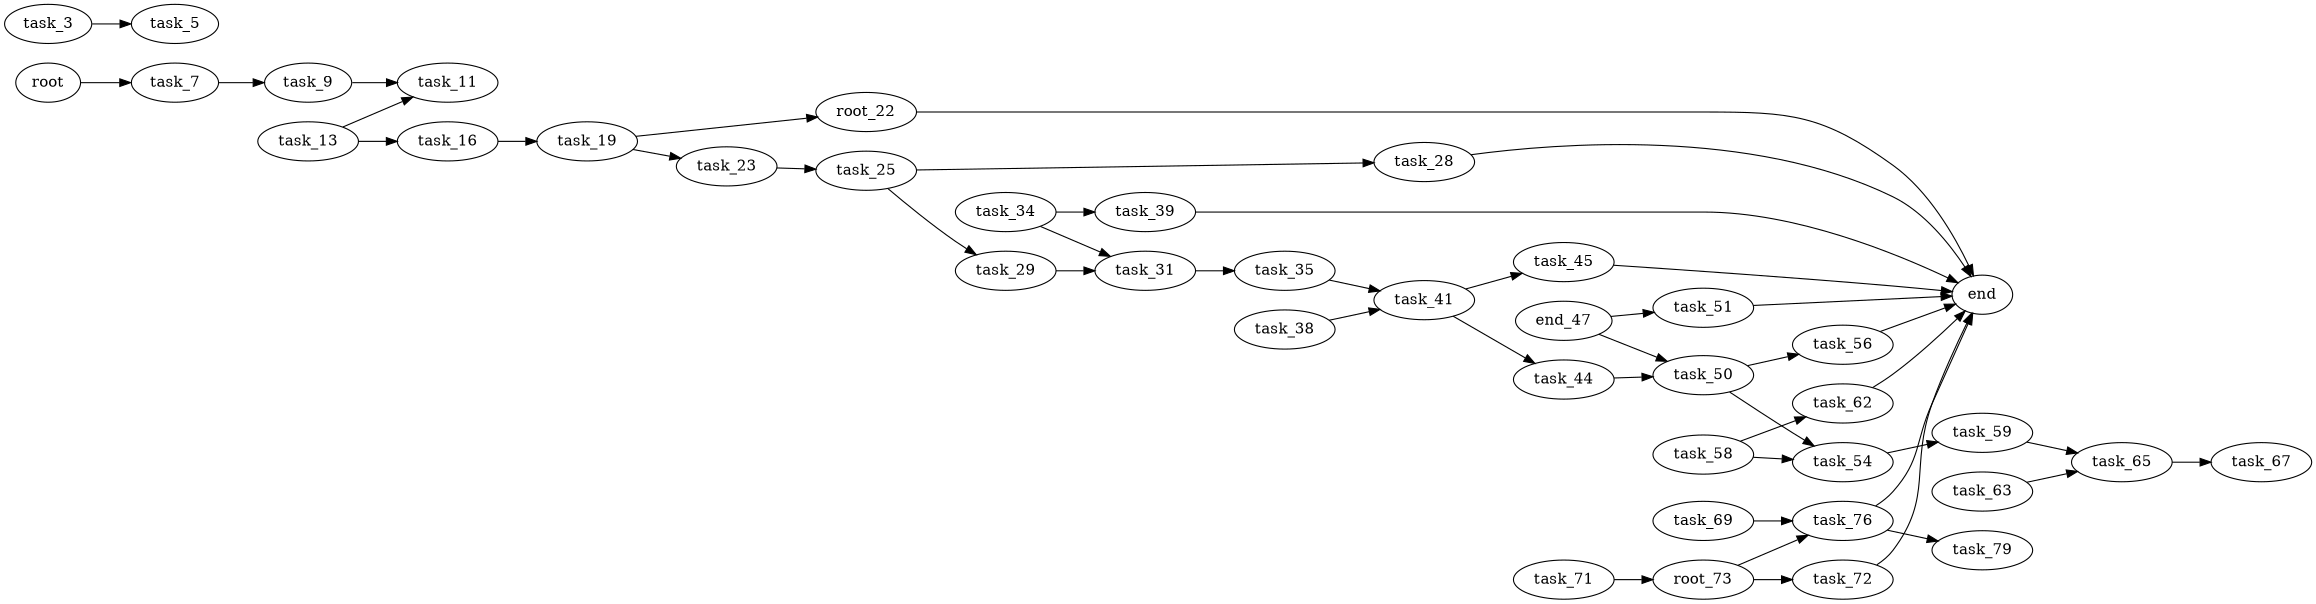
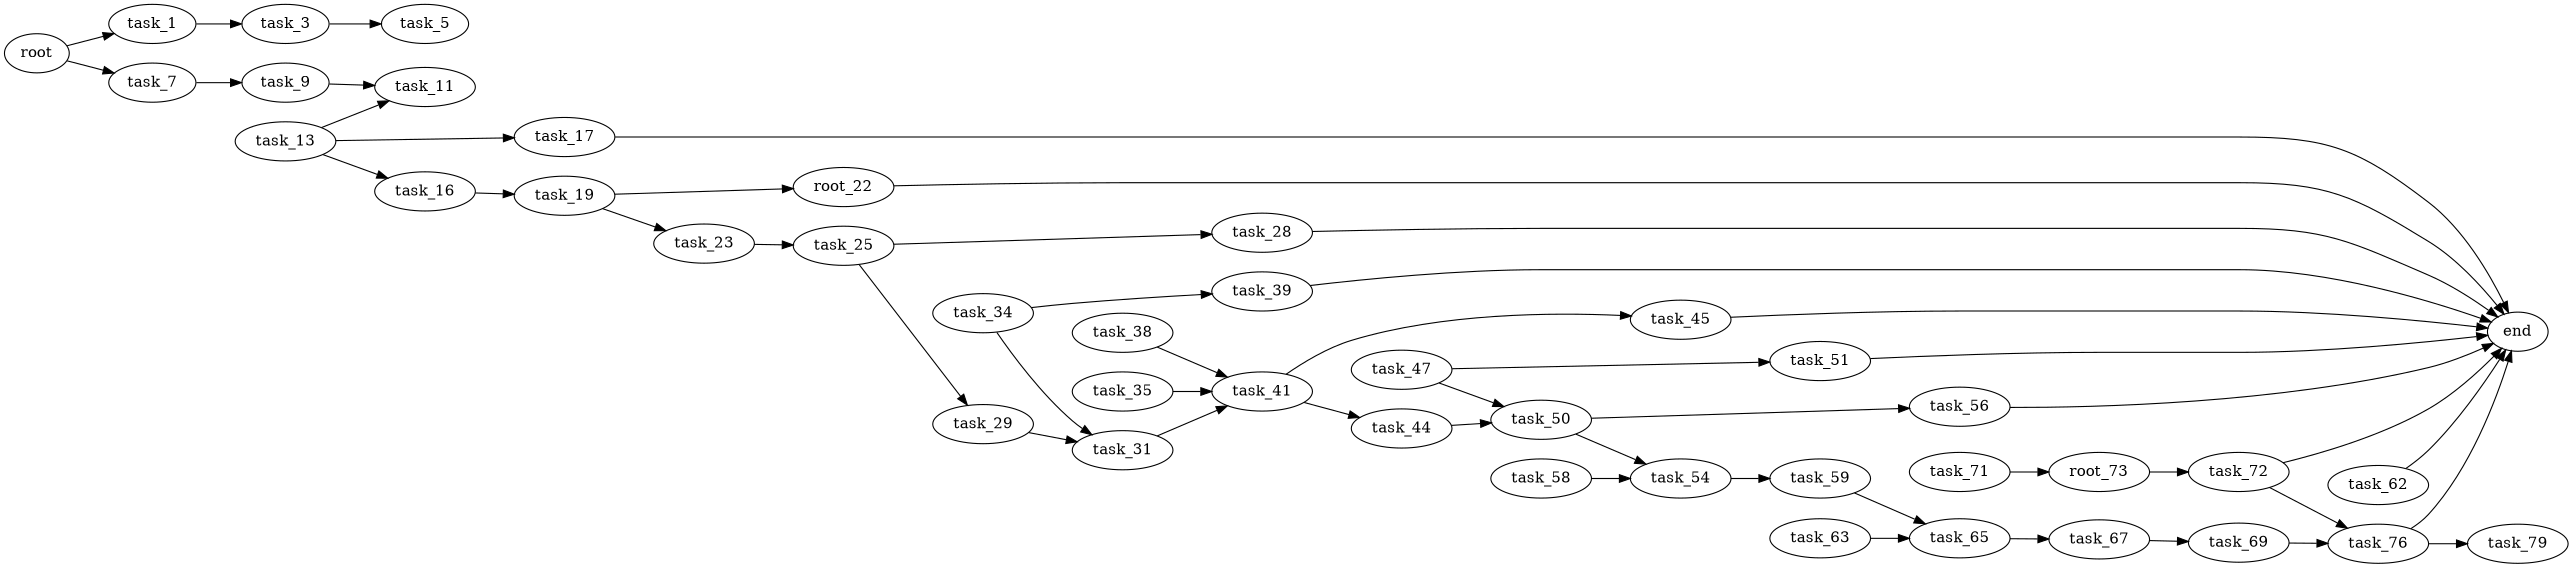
none -> (152, 24)
none -> (565, 137)
(1209, 271) -> (1187, 423)
(1564, 321) -> (1402, 370)
(1768, 431) -> none
none -> (2163, 541)
(1768, 553) -> (2304, 505)
